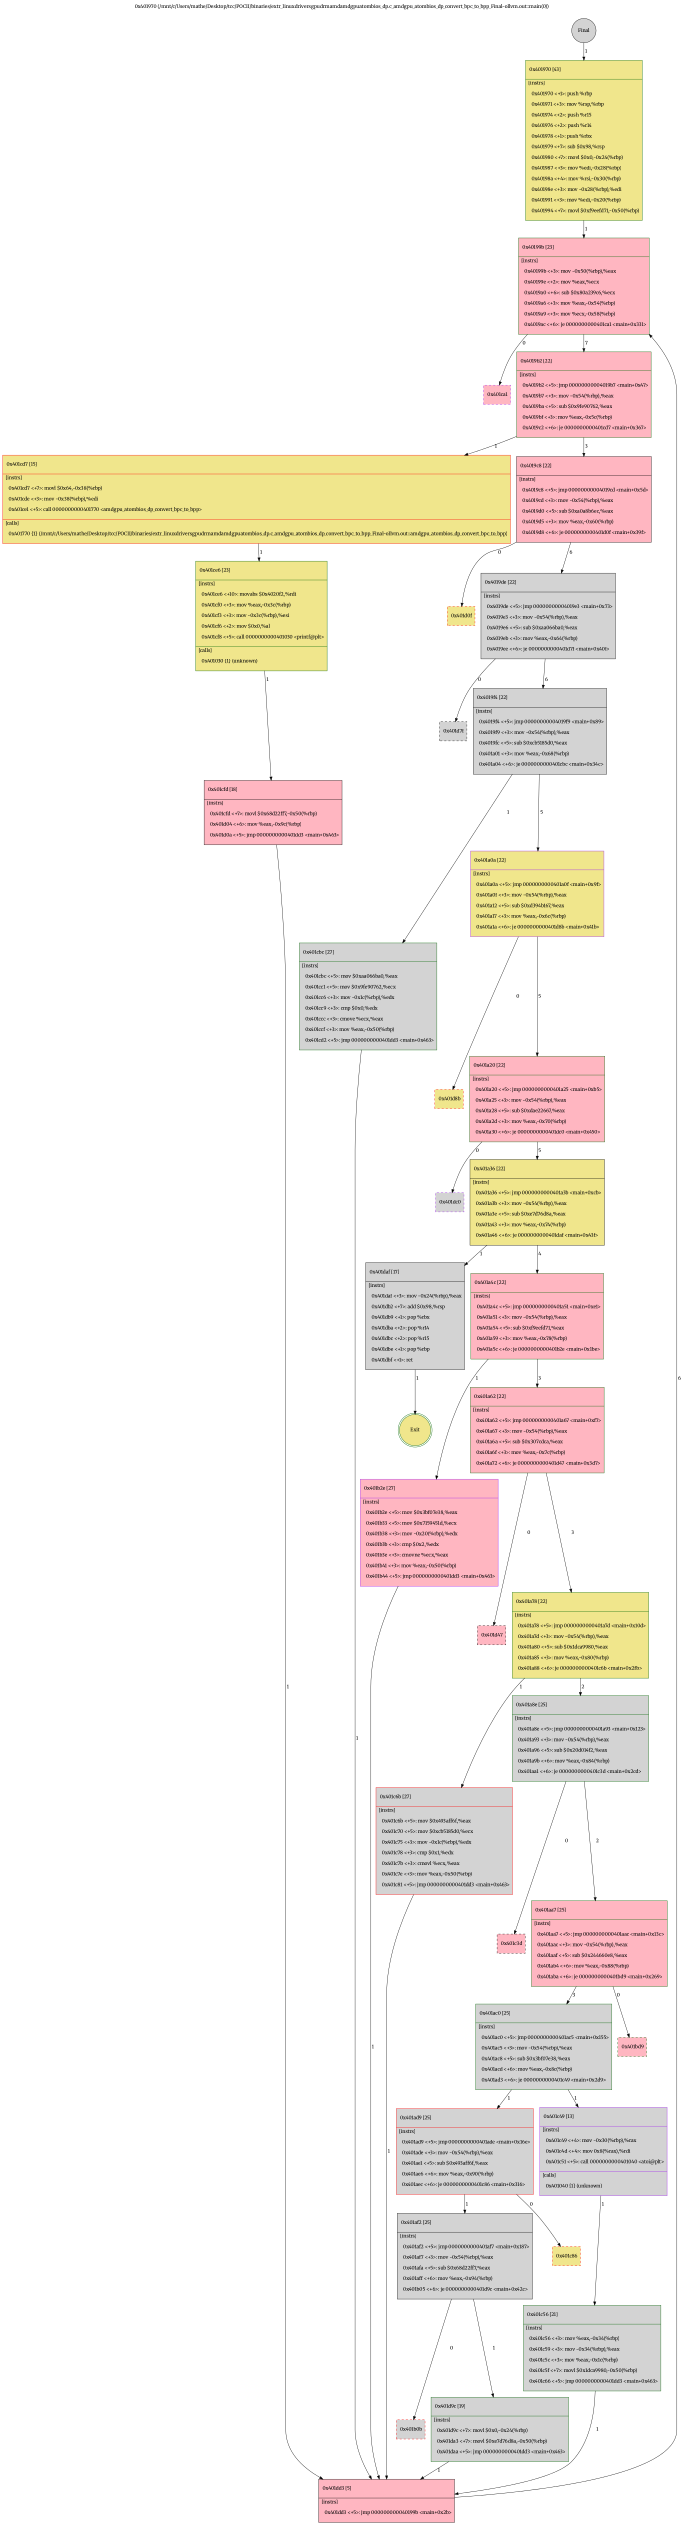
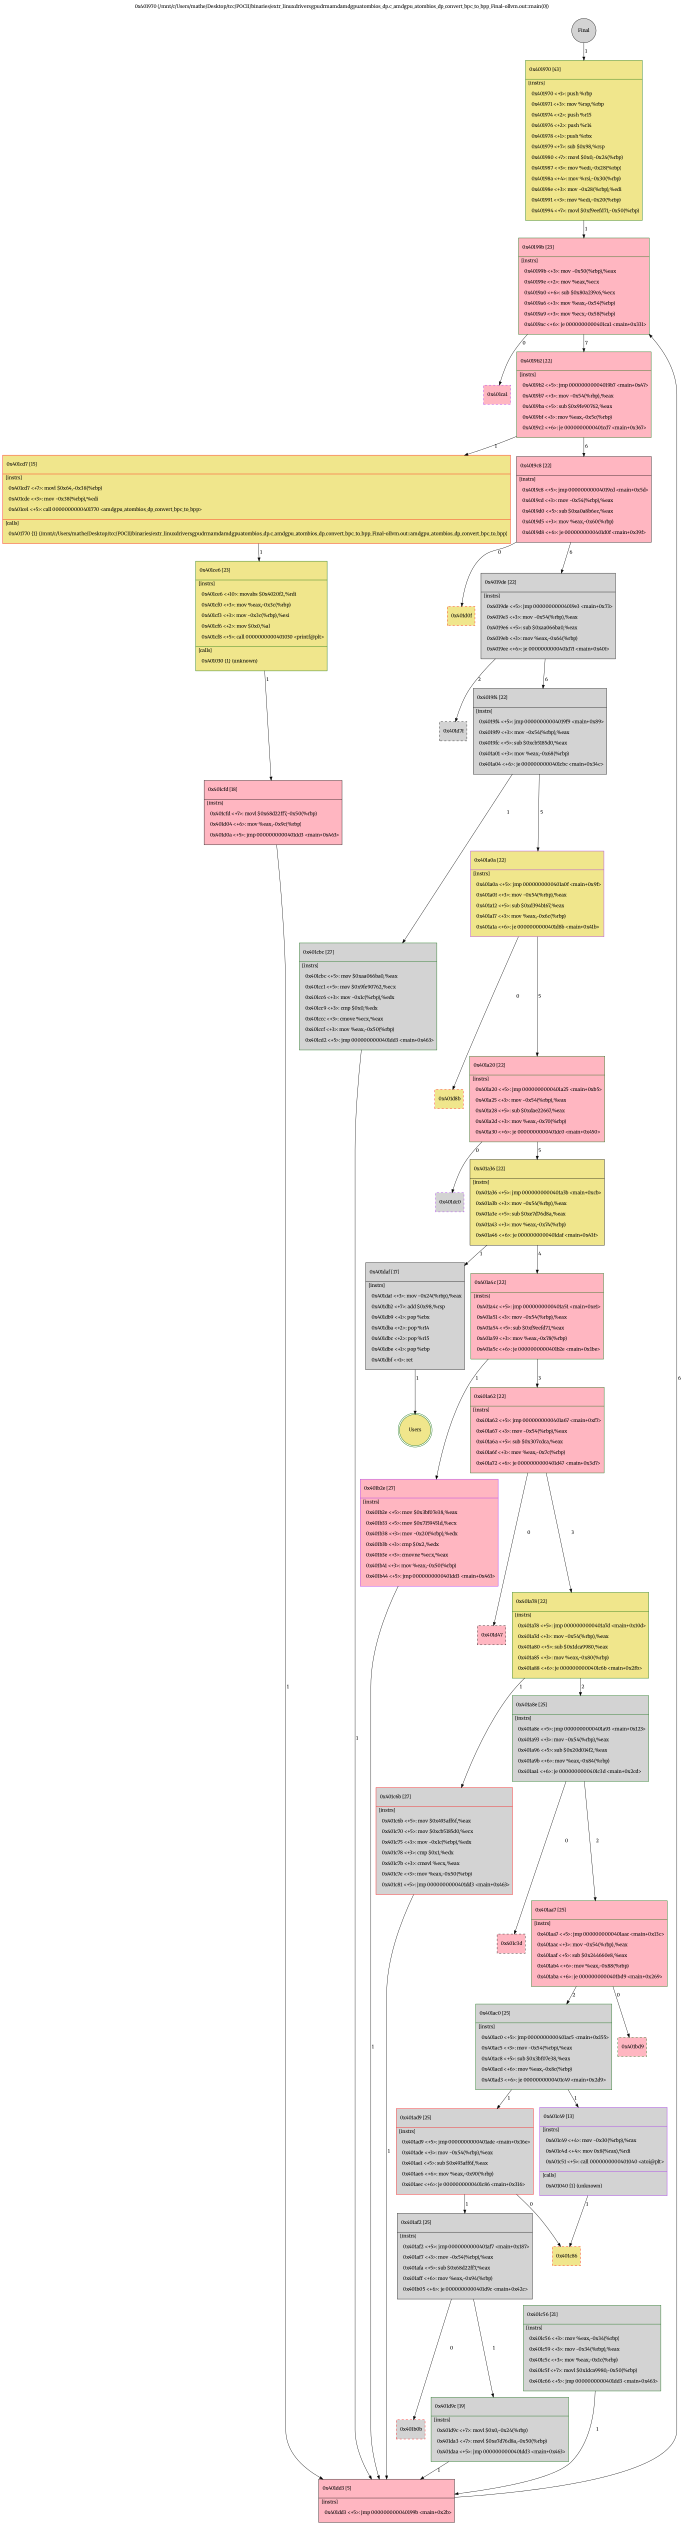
(586, 446) -> (586, 446)
(479, 680) -> (479, 680)
(415, 1430) -> (415, 1430)
(574, 1995) -> (574, 1995)
(598, 2249) -> (579, 2220)
